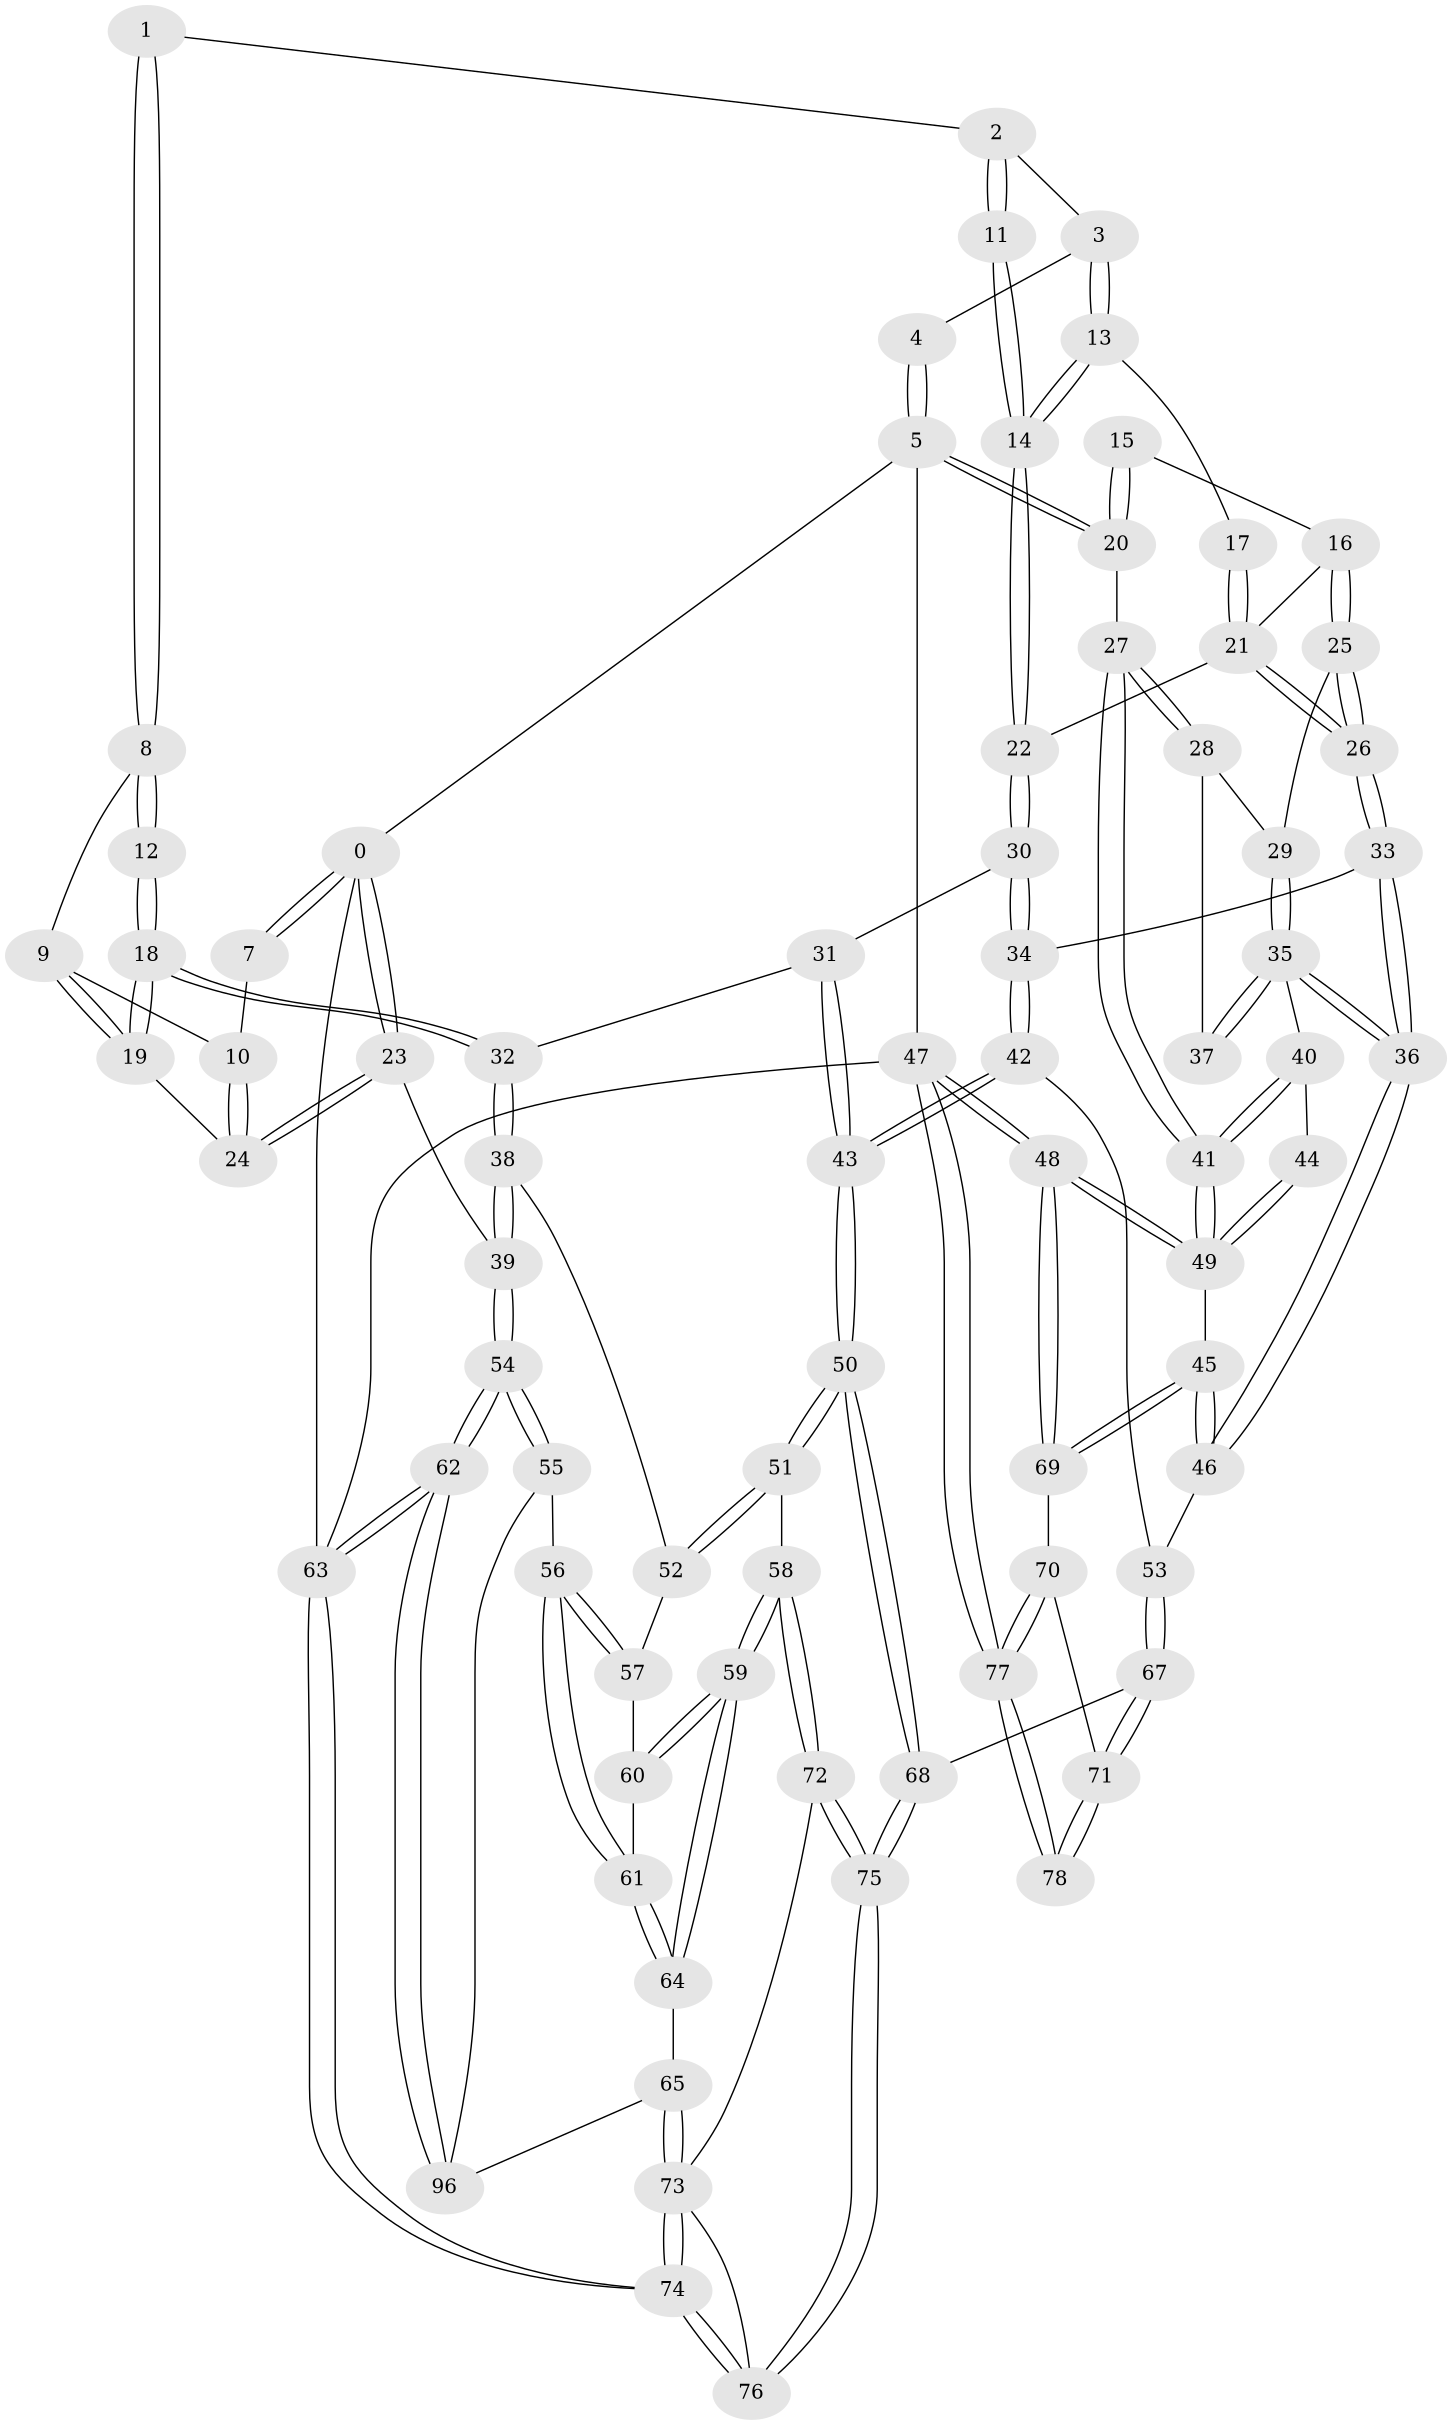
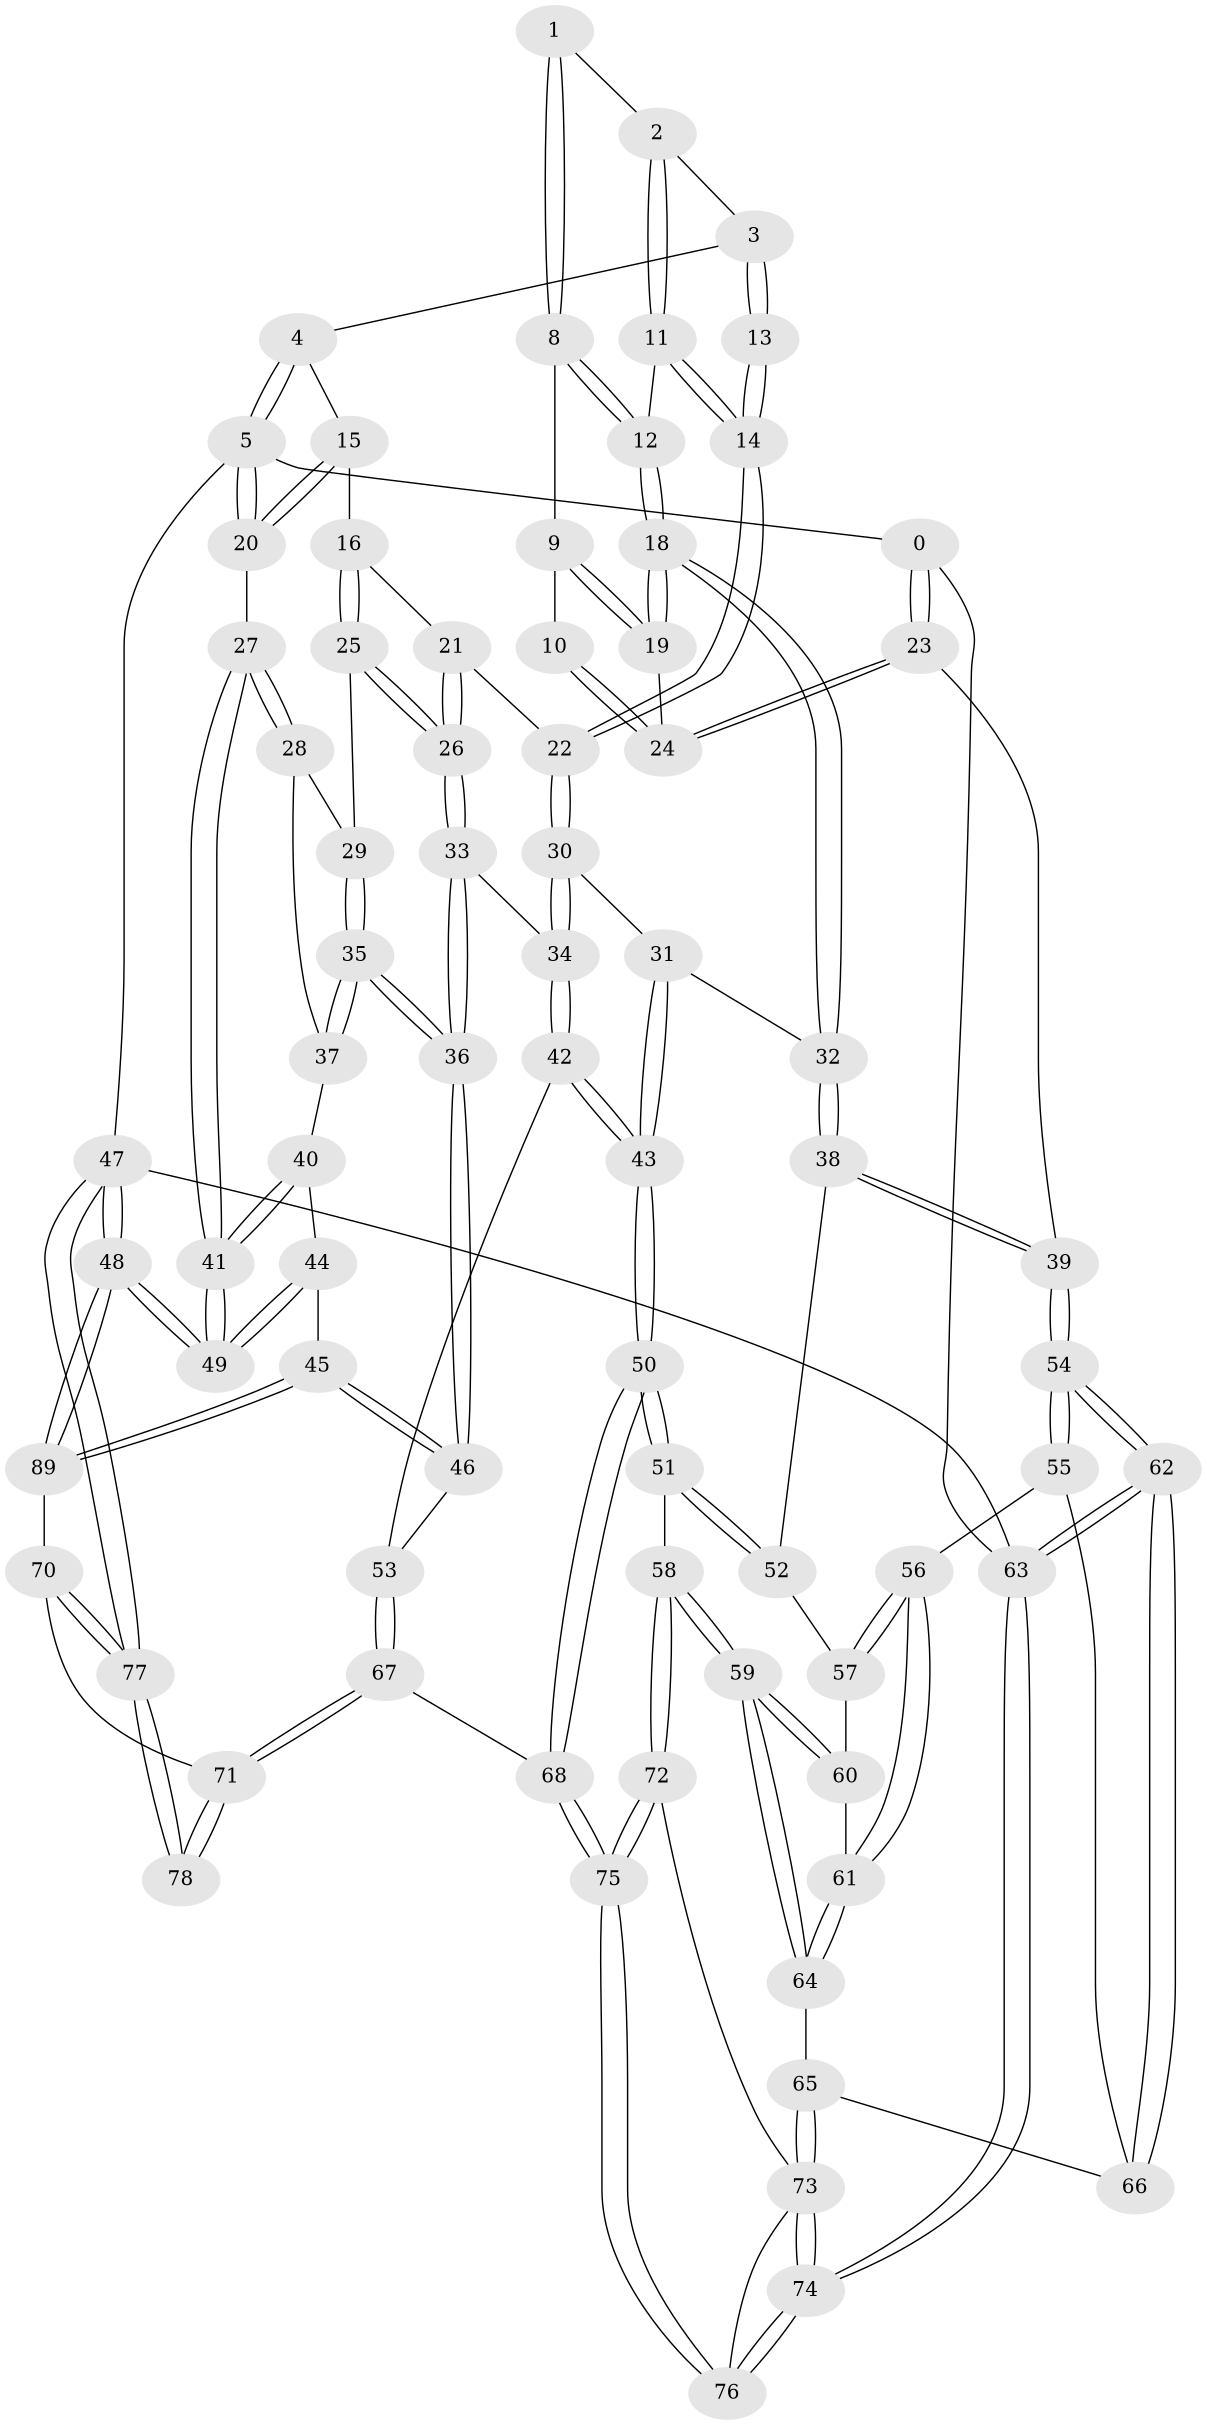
none -> (324, 391)
none -> (652, 391)
(1238, 545) -> none
(250, 956) -> none
(1293, 1007) -> (317, 1109)
(1205, 1315) -> (318, 1315)
(1048, 1469) -> (44, 1469)
(445, 2188) -> (1135, 2188)
